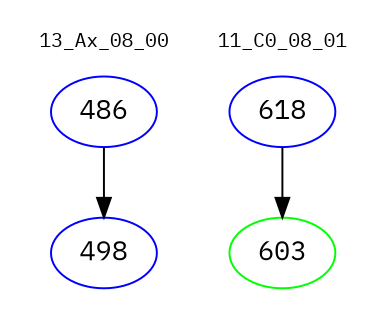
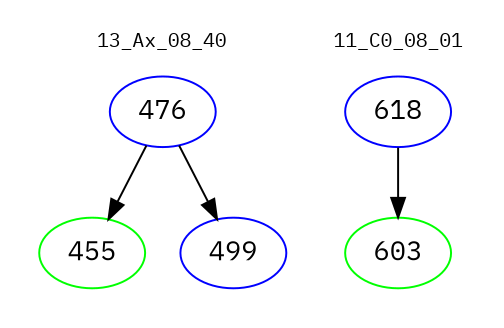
(105, 42) -> (163, 42)
(104, 112) -> (163, 112)
none -> (92, 253)
(104, 253) -> (233, 253)
